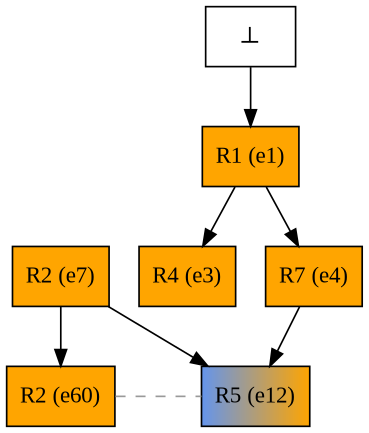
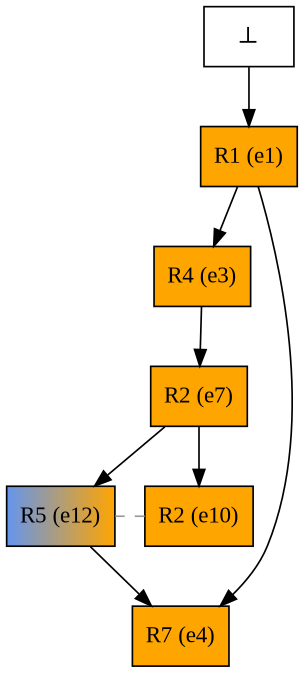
none -> (201, 328)
(288, 329) -> (115, 570)
(61, 396) -> (199, 516)
